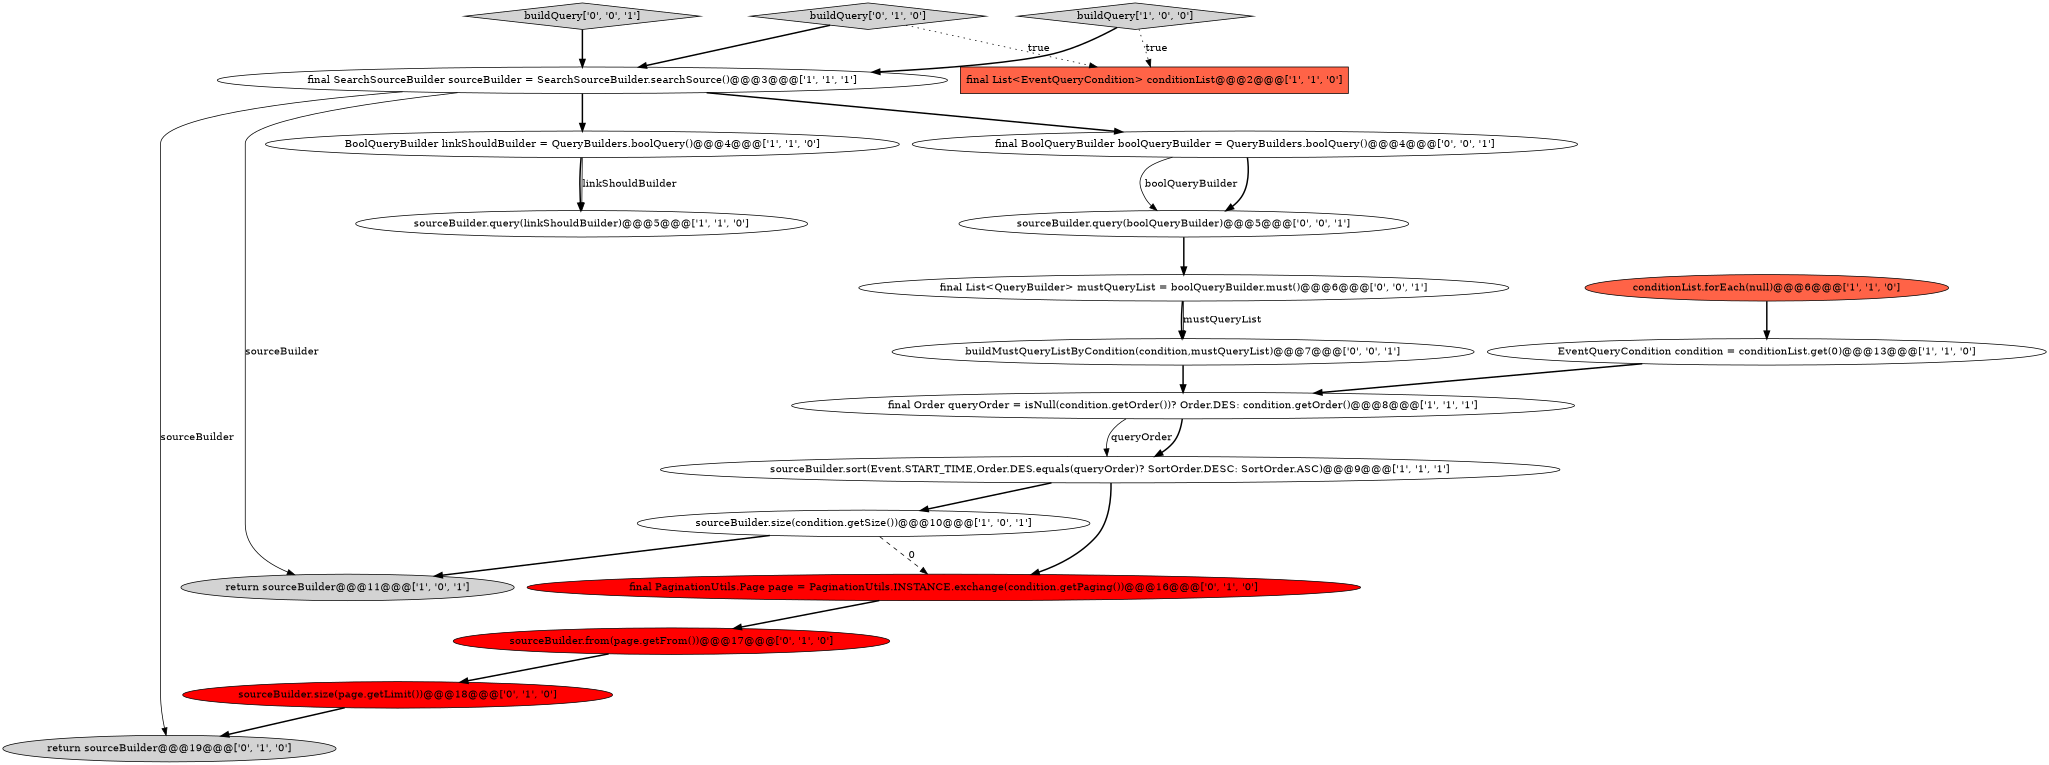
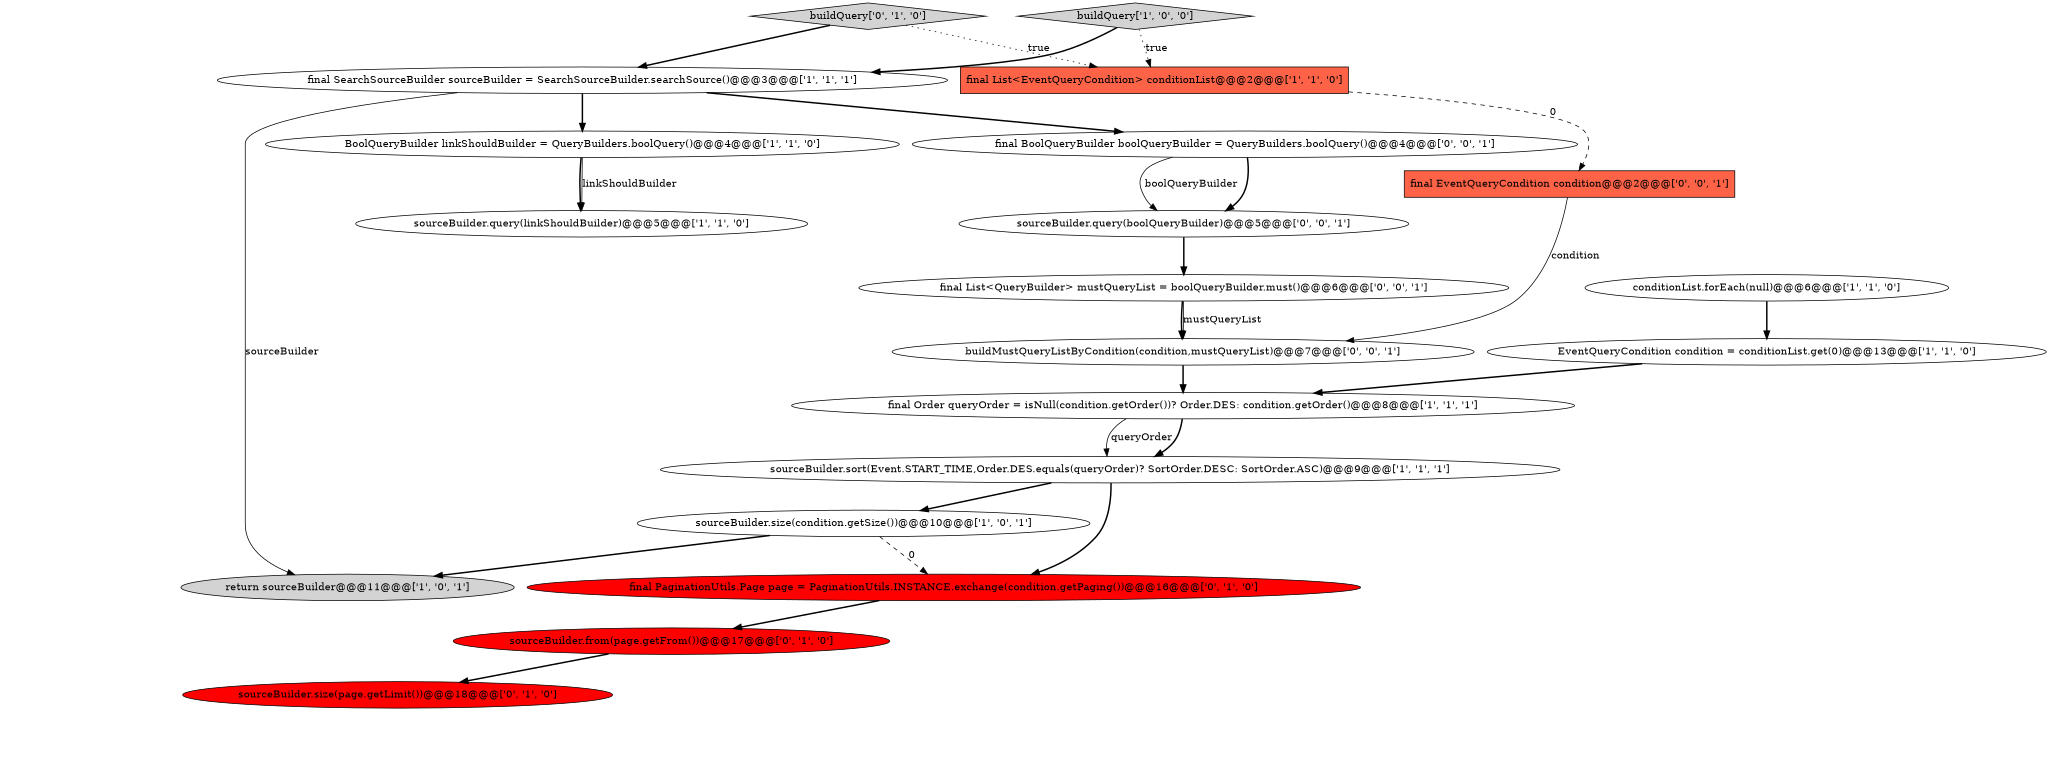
(582, 16) -> none
none -> (1570, 184)
(1767, 288) -> (1767, 288)
(169, 749) -> none
